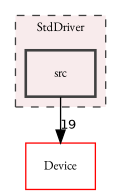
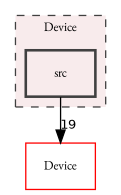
(61, 28) -> (61, 28)
